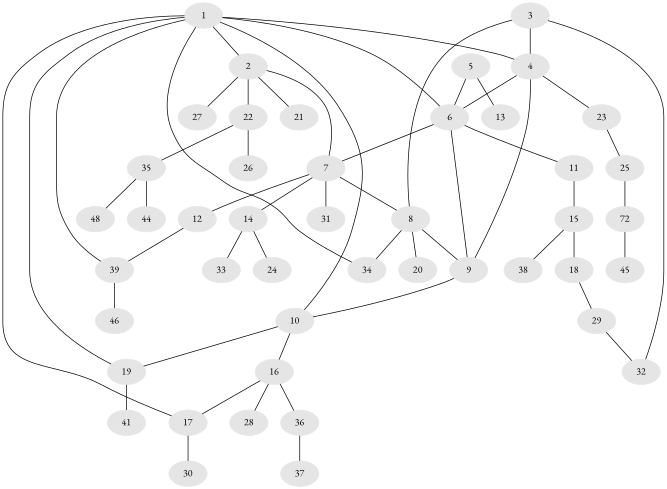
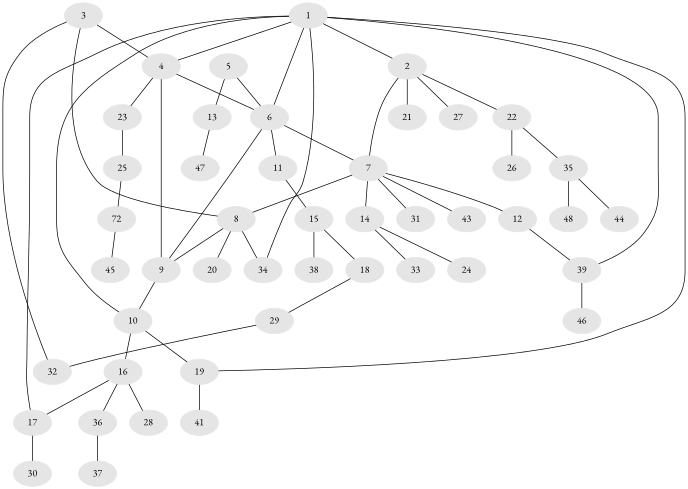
none -> (200, 168)
none -> (467, 219)
